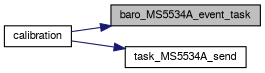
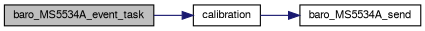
(86, 30) -> (168, 15)
(186, 57) -> (360, 15)
